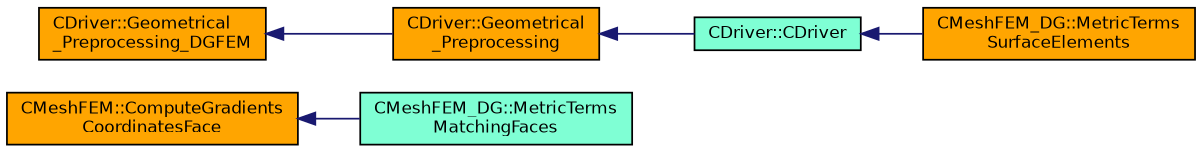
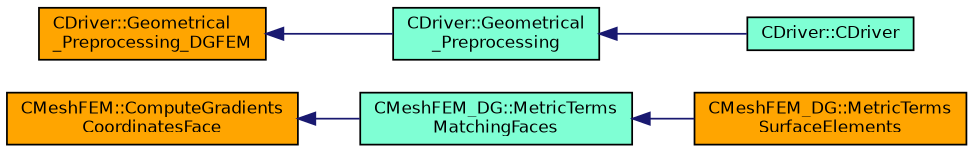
(496, 34) -> (496, 34)
(901, 34) -> (672, 119)
